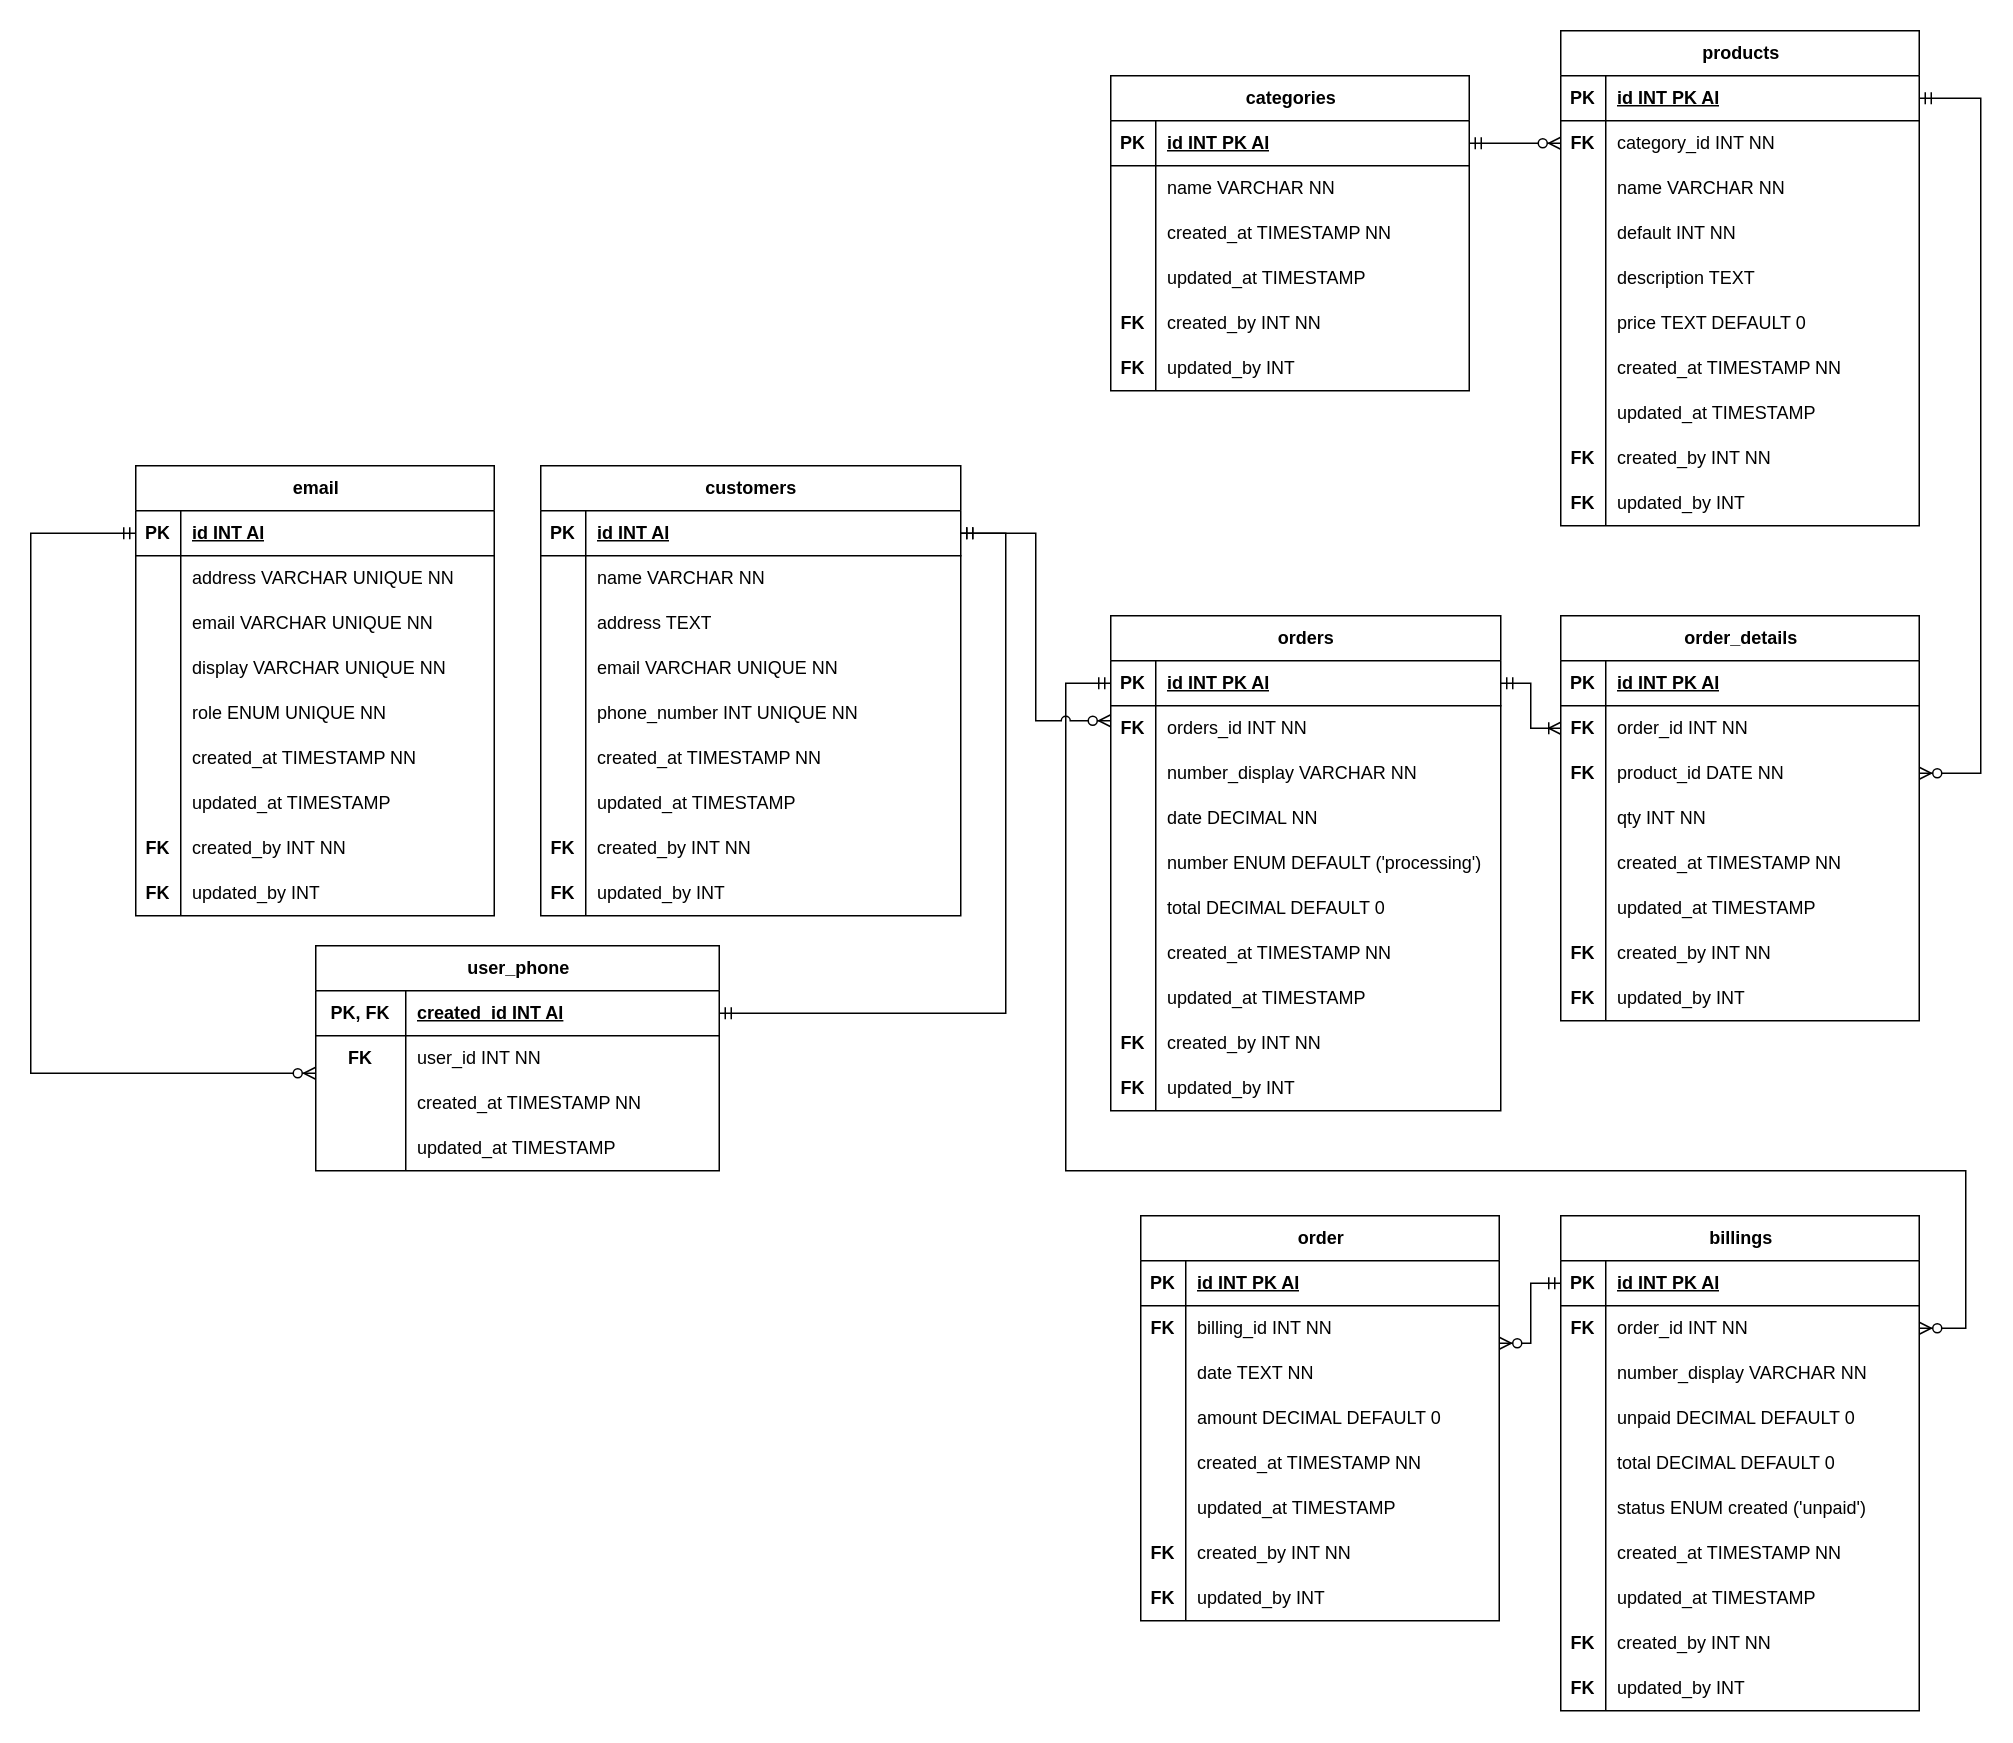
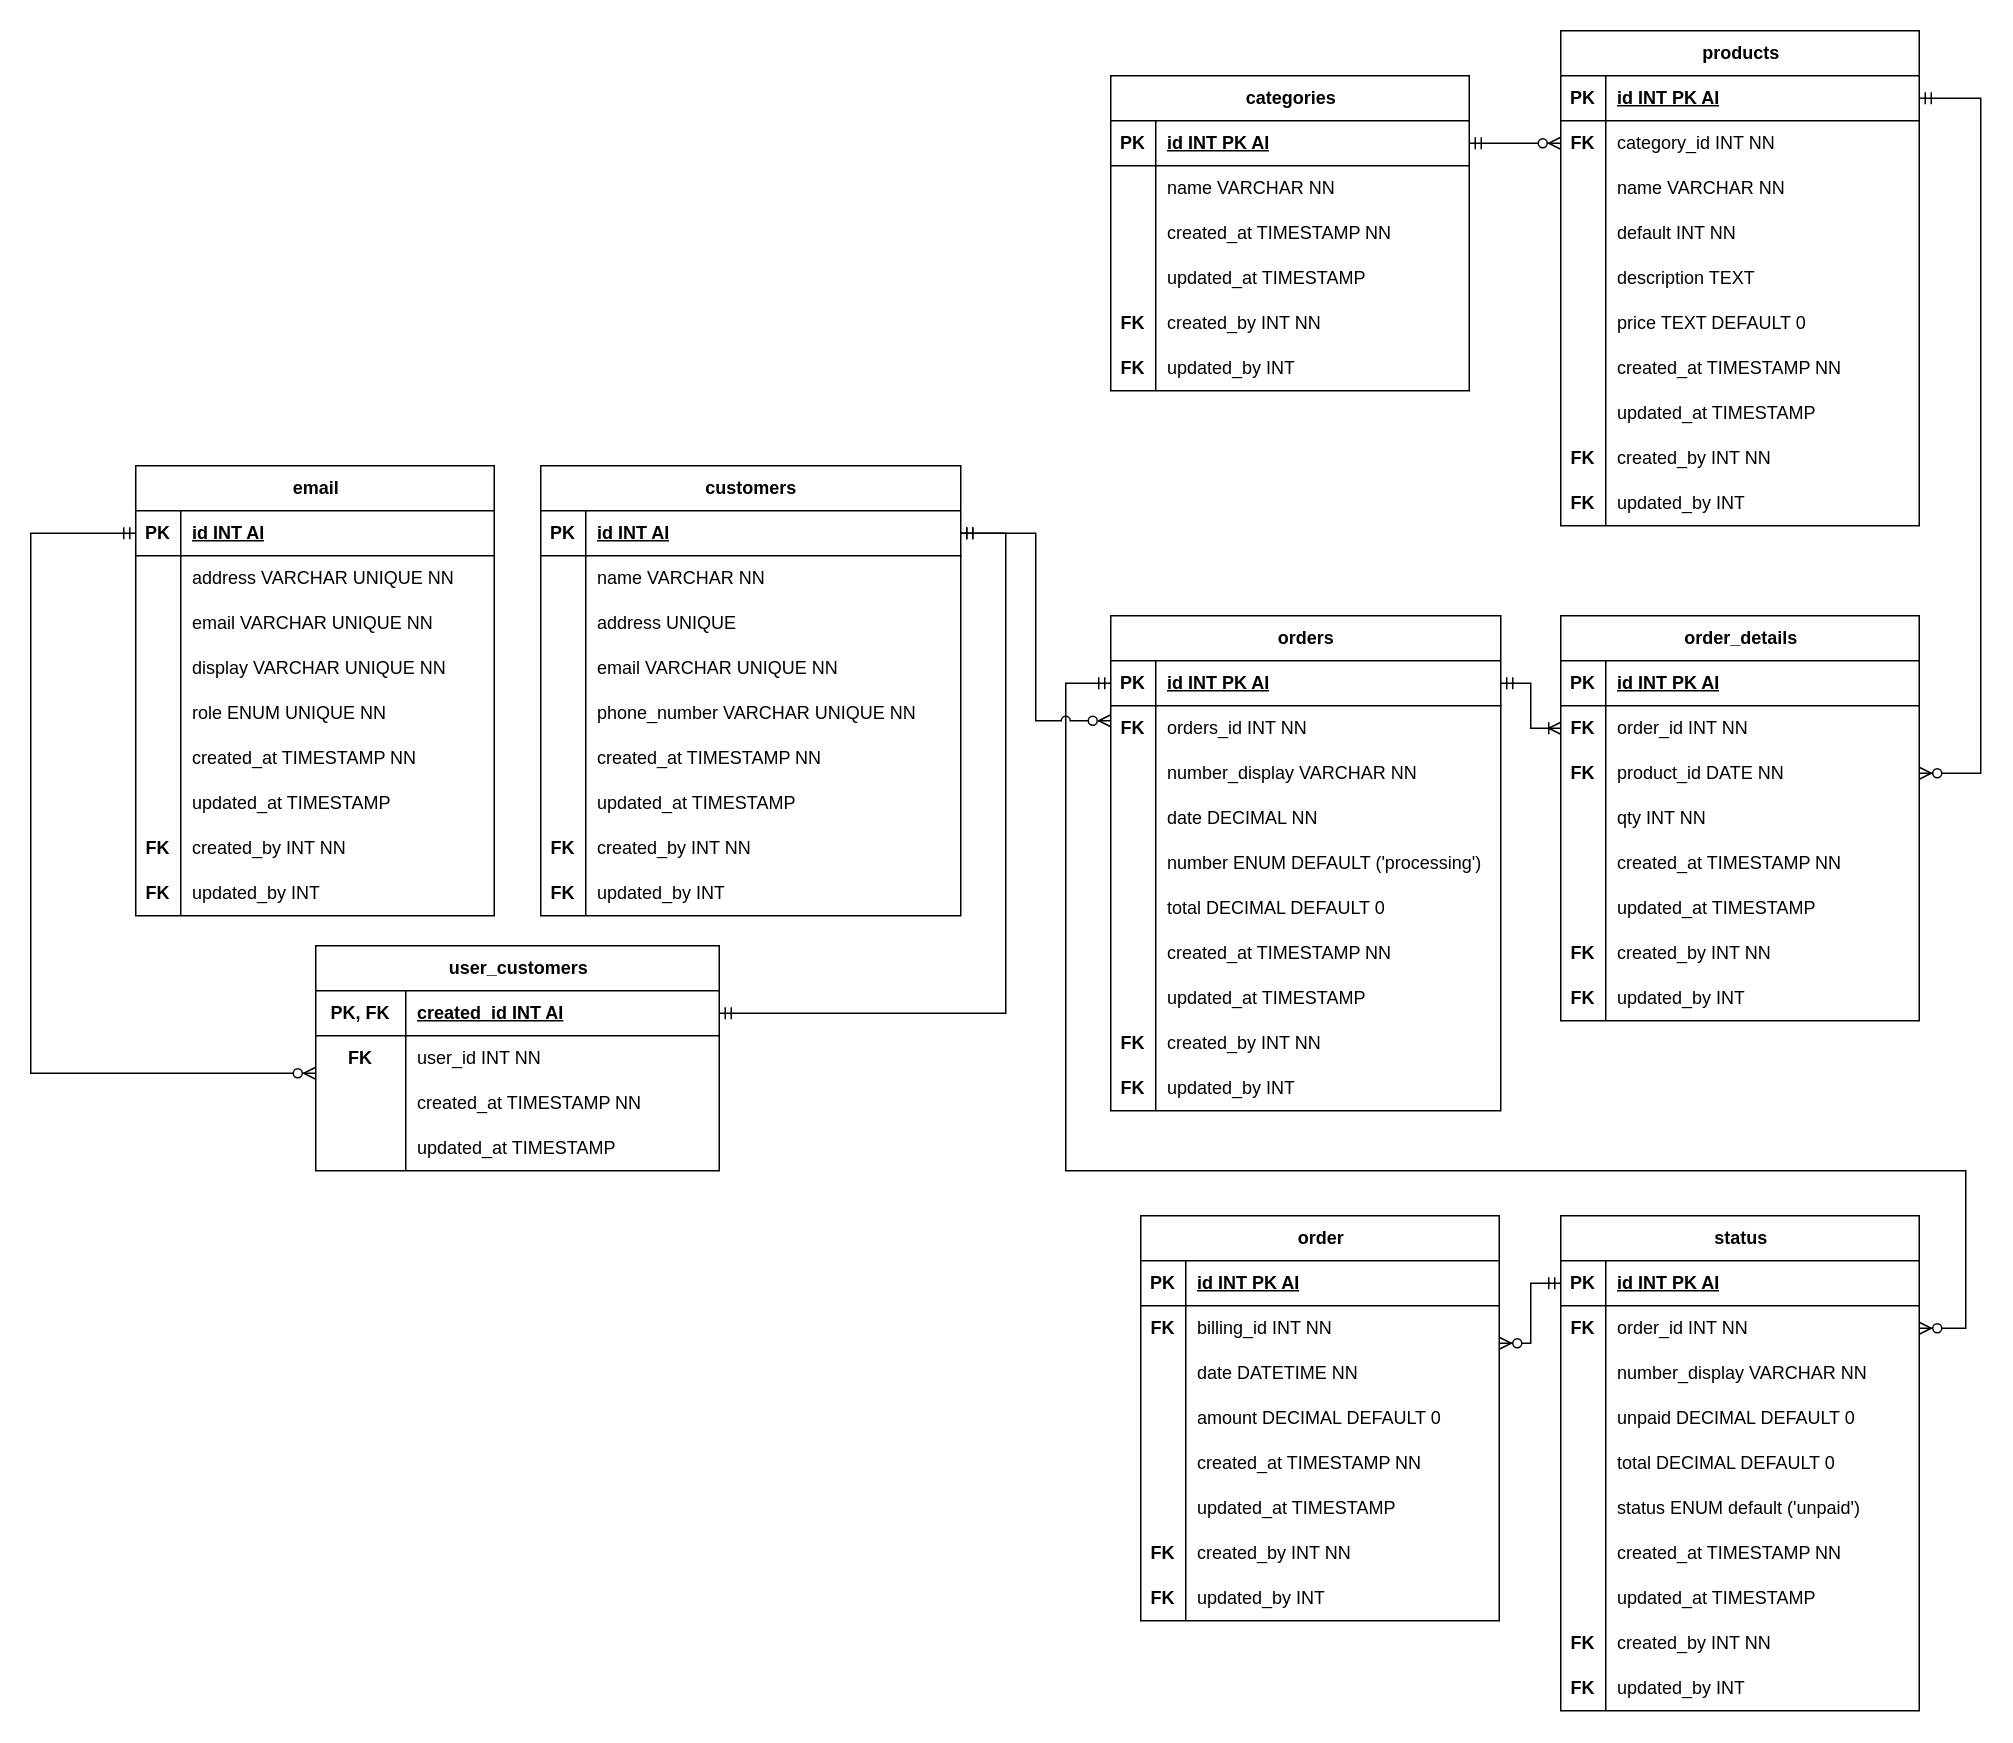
(656, 623) -> (666, 623)
(722, 713) -> (742, 713)
(519, 968) -> (519, 968)
(1742, 1238) -> (1742, 1238)
(1254, 1373) -> (1274, 1373)
(1755, 1508) -> (1753, 1508)
